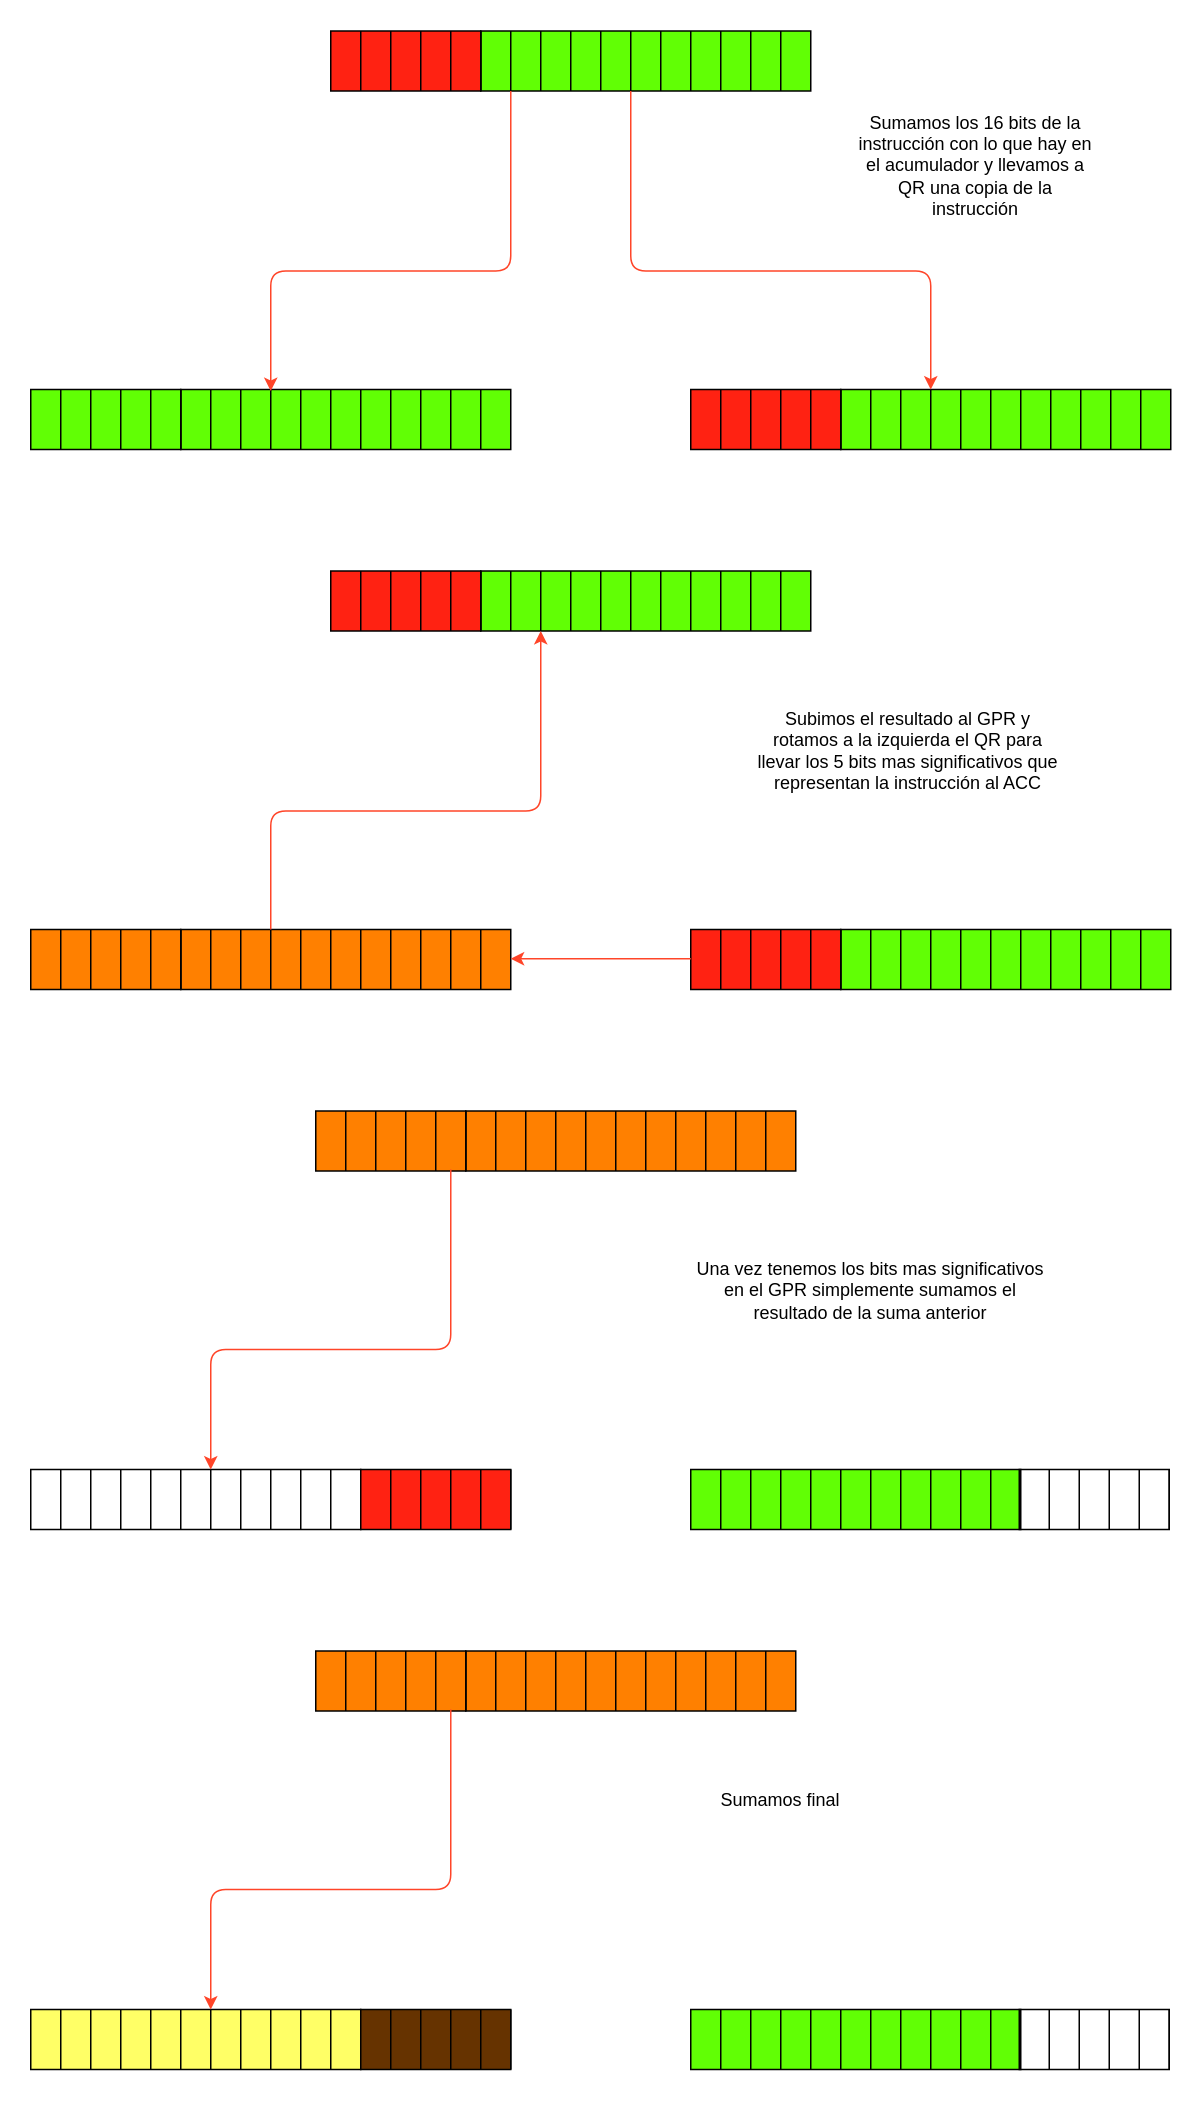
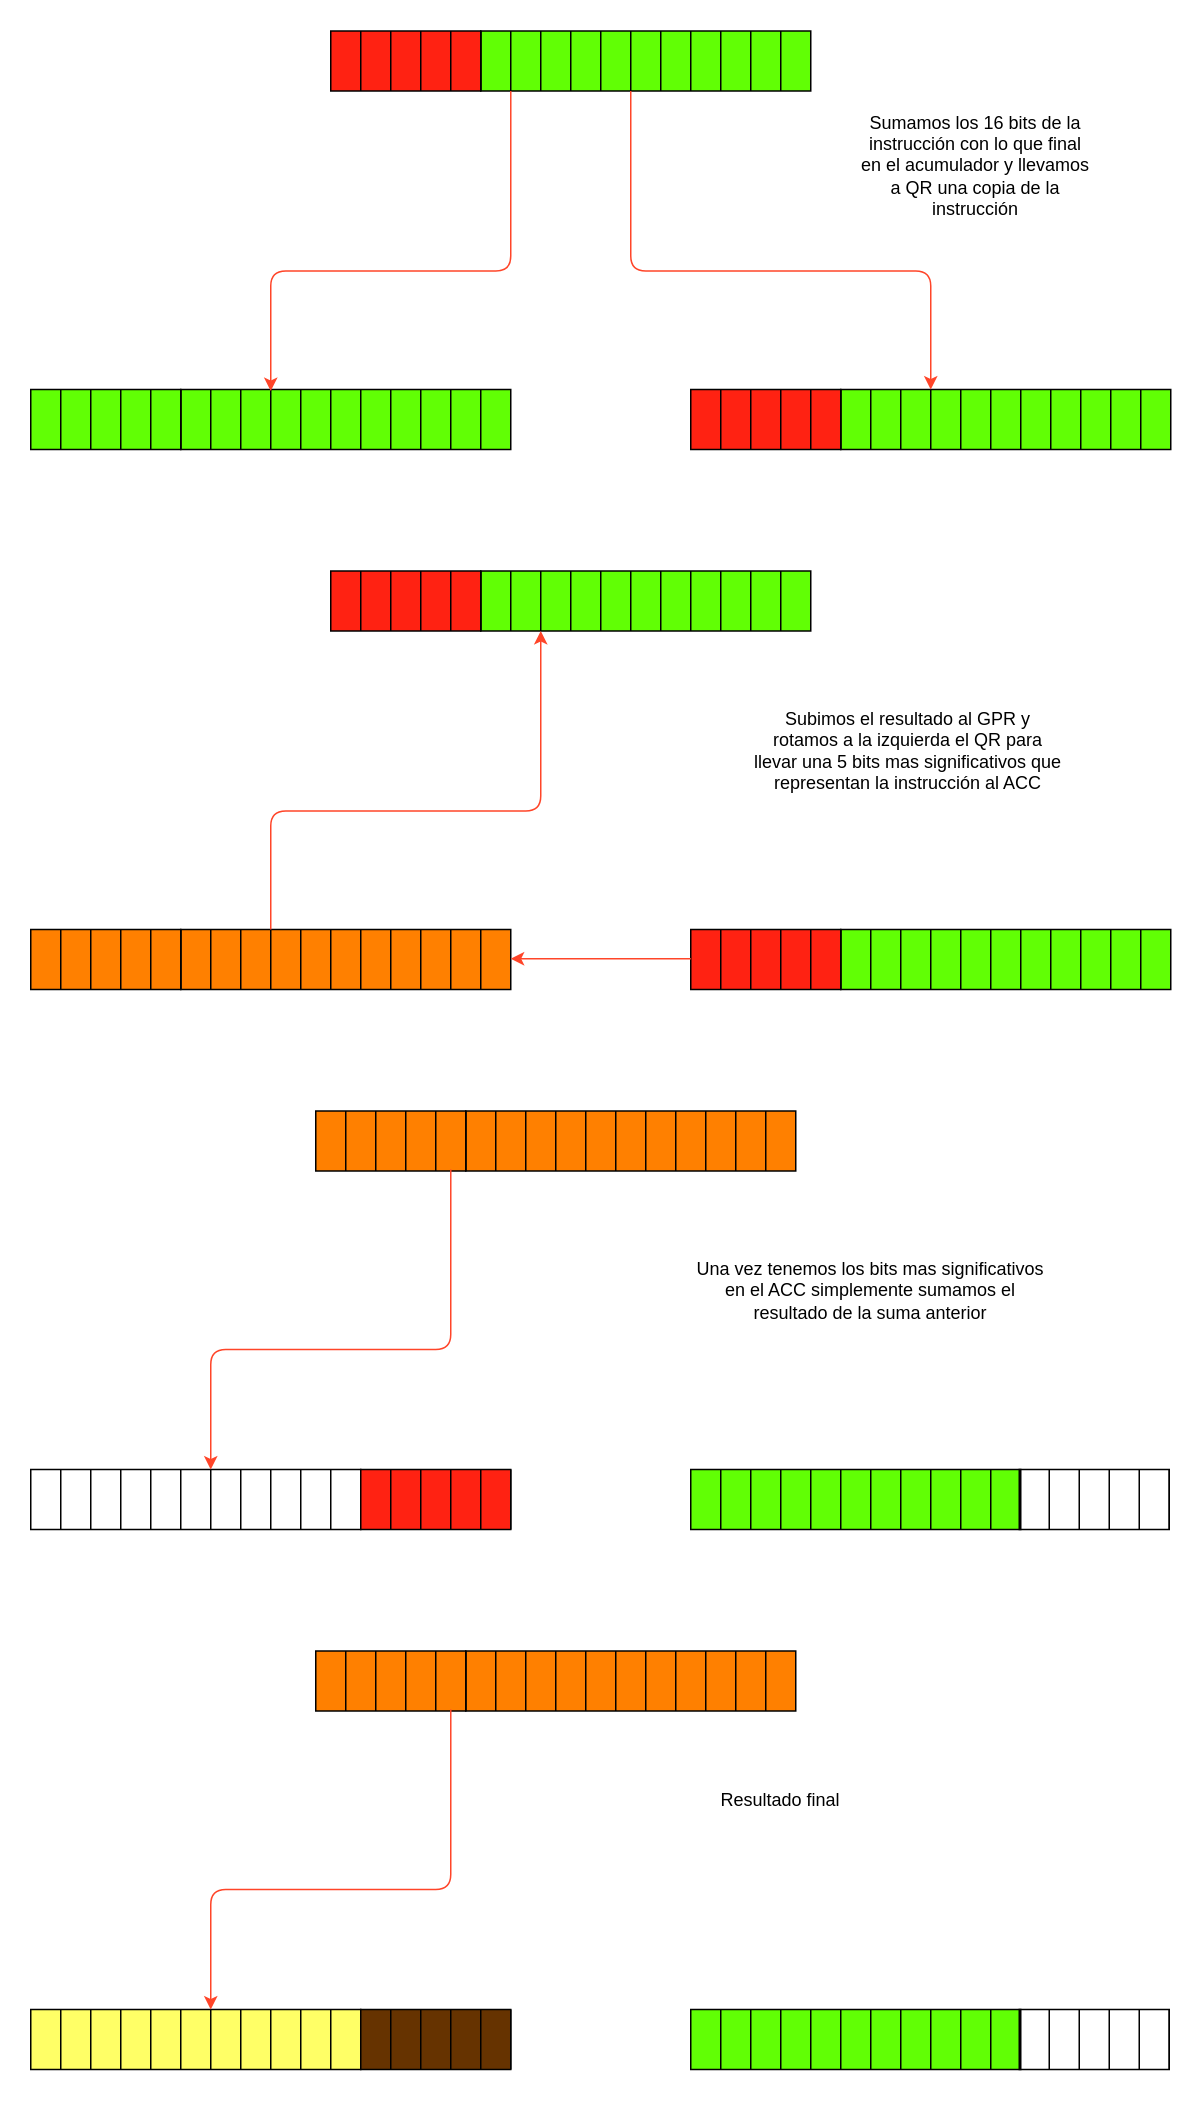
(976, 166) -> (976, 166)
(908, 751) -> (908, 751)
(871, 1291) -> (871, 1291)
(781, 1801) -> (781, 1801)
